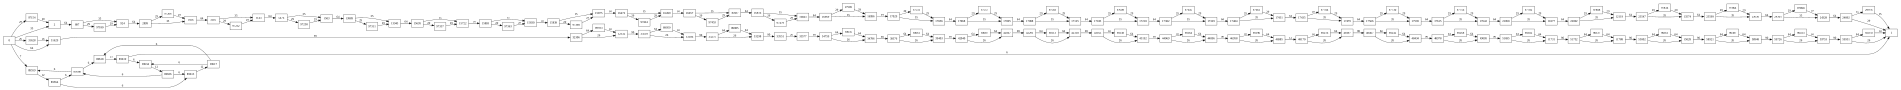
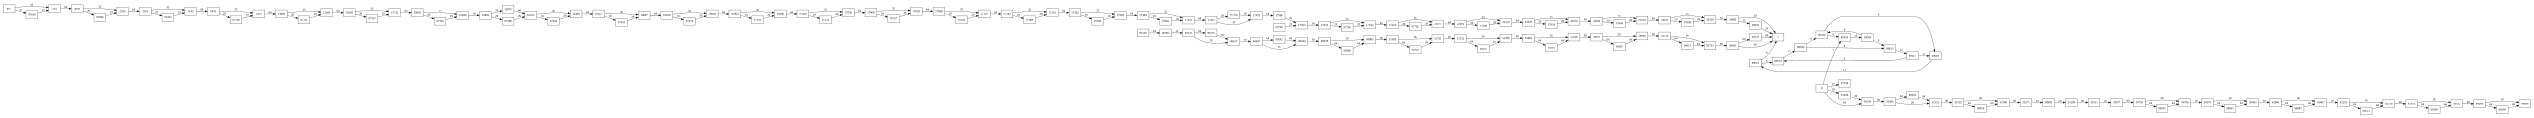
(1380, 16) -> none
(587, 21) -> (518, 18)
(55, 25) -> none
(1608, 34) -> (1495, 42)
(734, 37) -> none
(1234, 38) -> none
